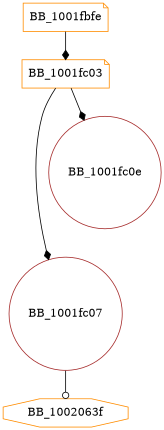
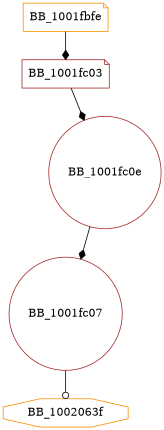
(66, 74) -> (66, 74)
(36, 168) -> (87, 238)
